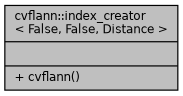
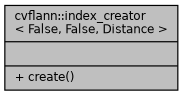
(48, 77) -> (45, 77)
